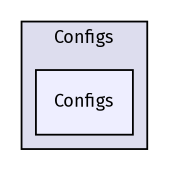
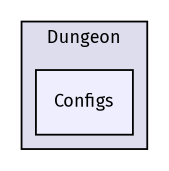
(84, 39) -> (84, 39)
